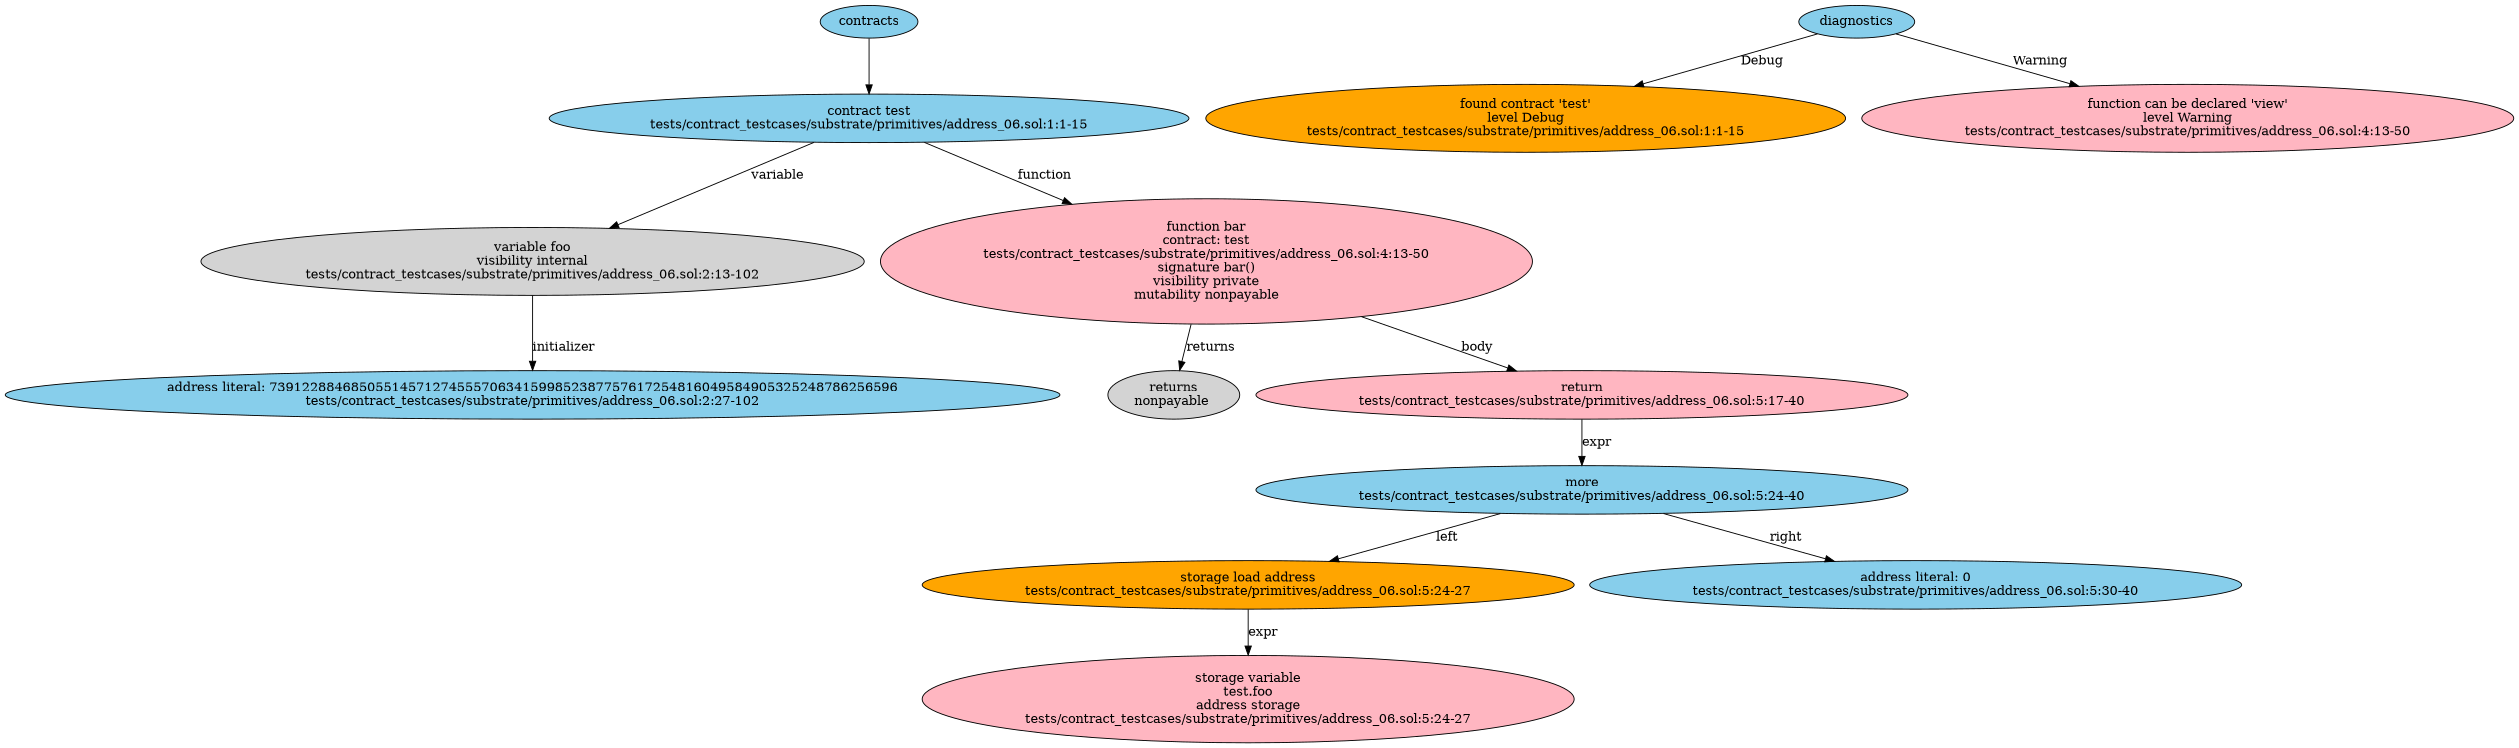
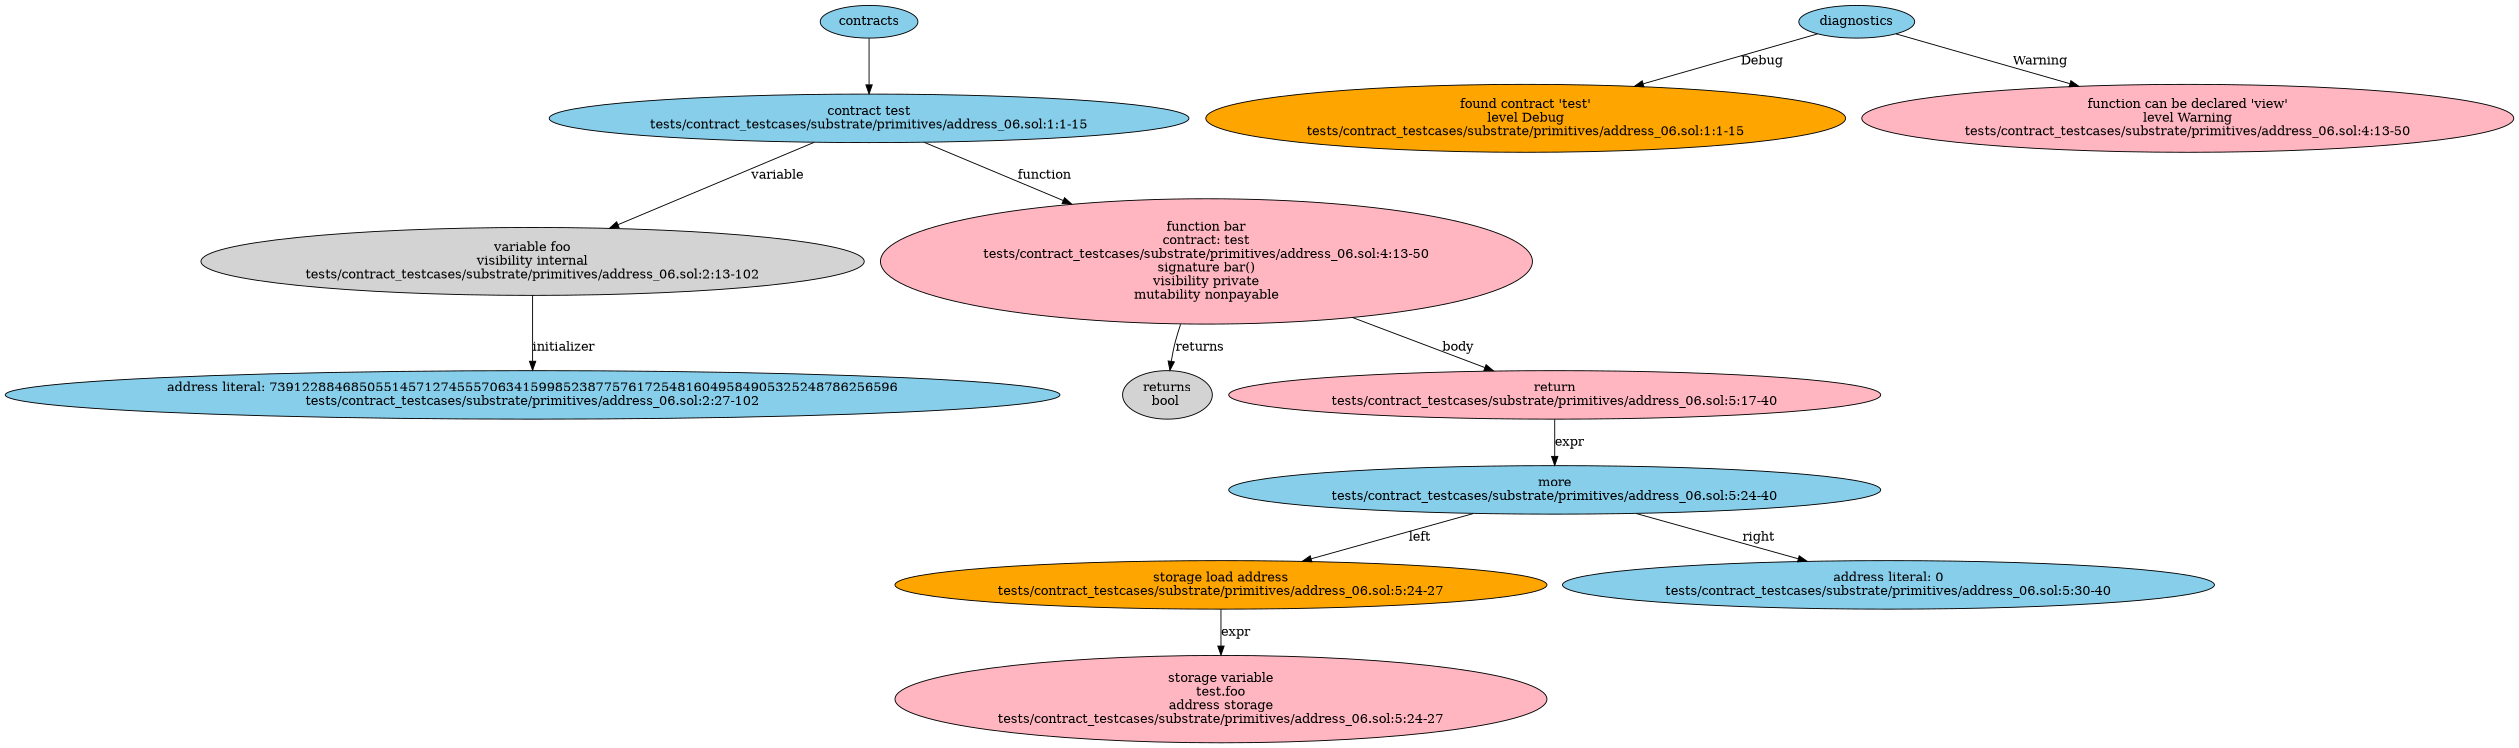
(1174, 395) -> (1167, 395)
